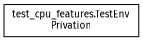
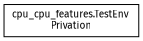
(71, 21) -> (71, 21)
